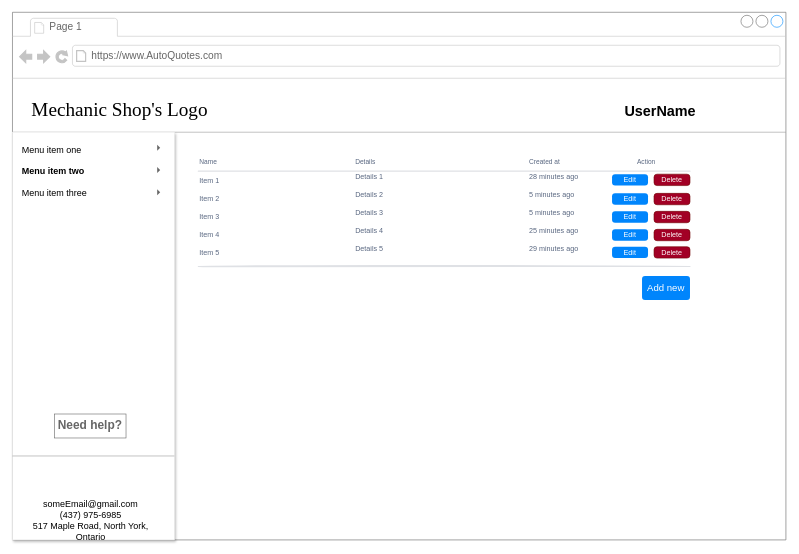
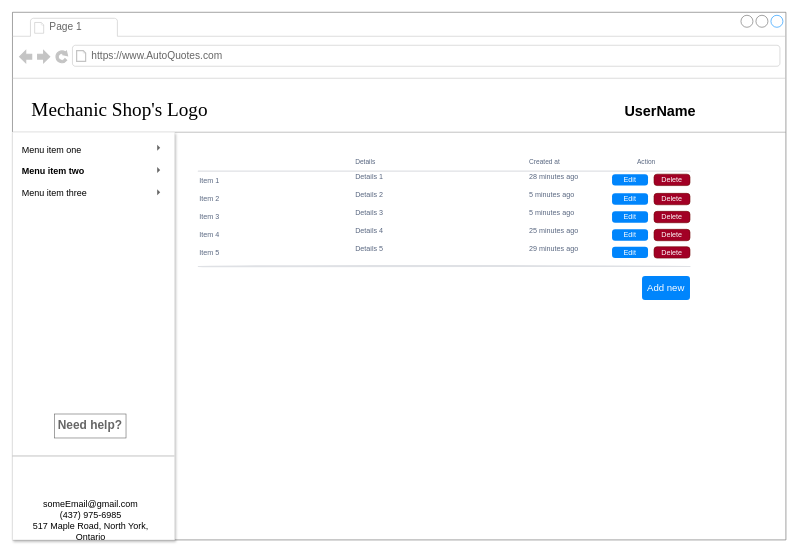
(243, 162) -> none
